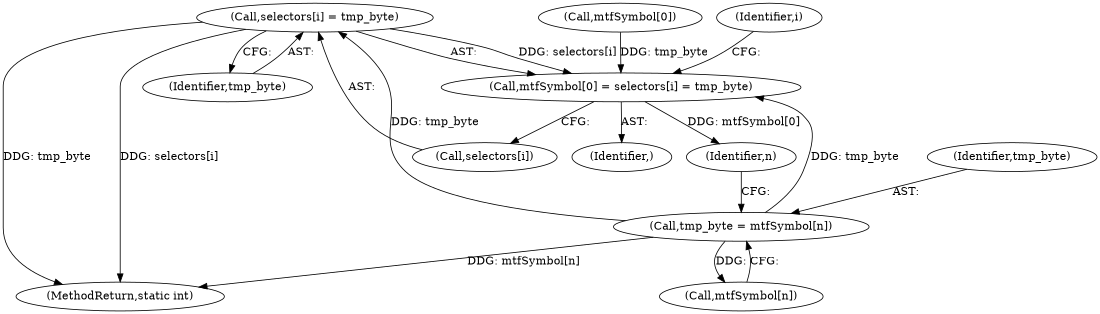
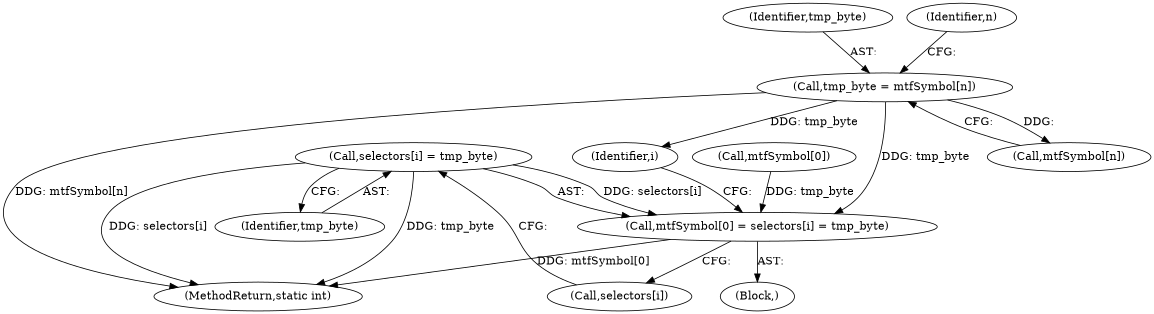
(364, 87) -> (535, 227)
(679, 121) -> (504, 262)
(622, 157) -> (757, 297)
(436, 189) -> (753, 123)
